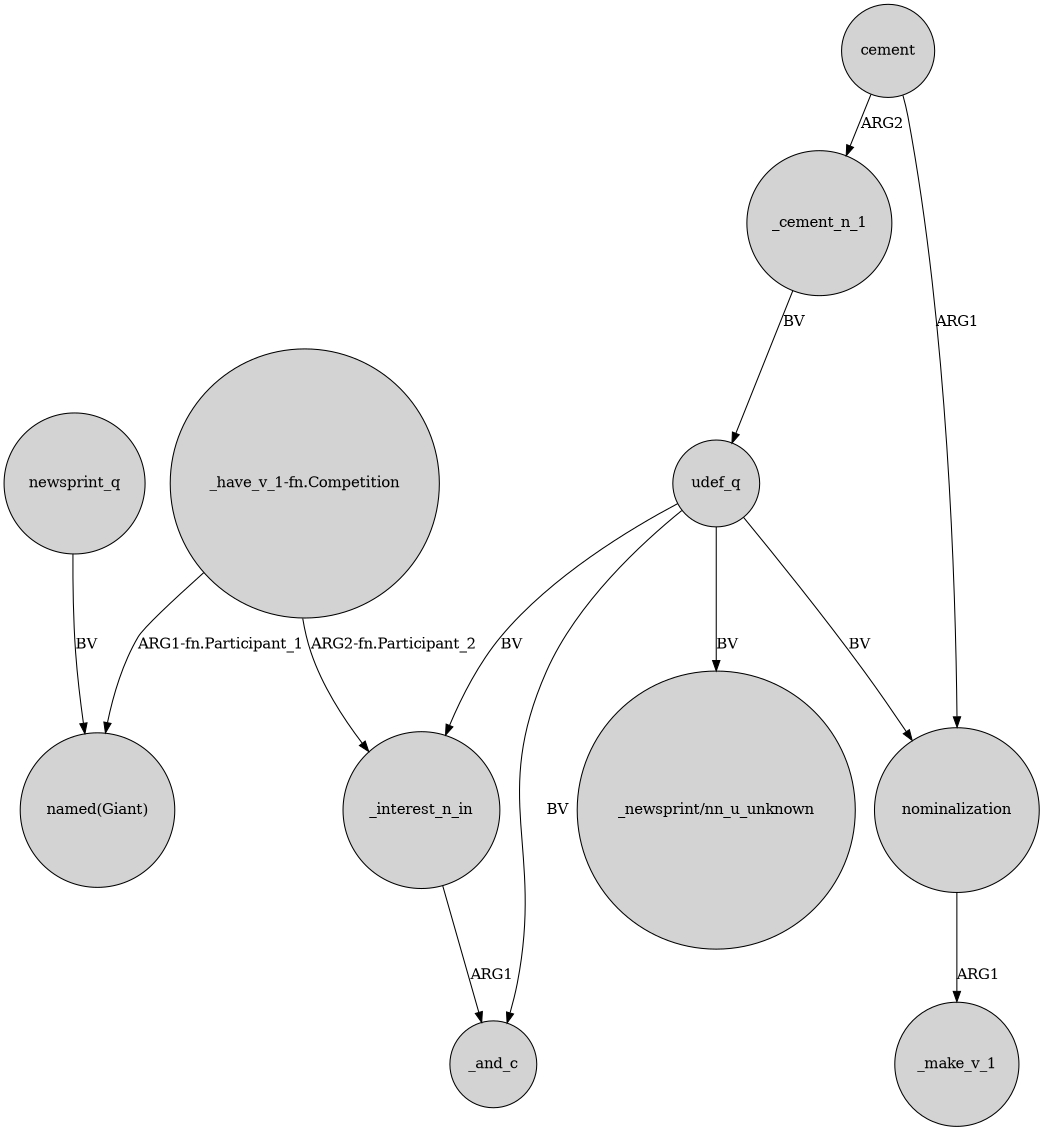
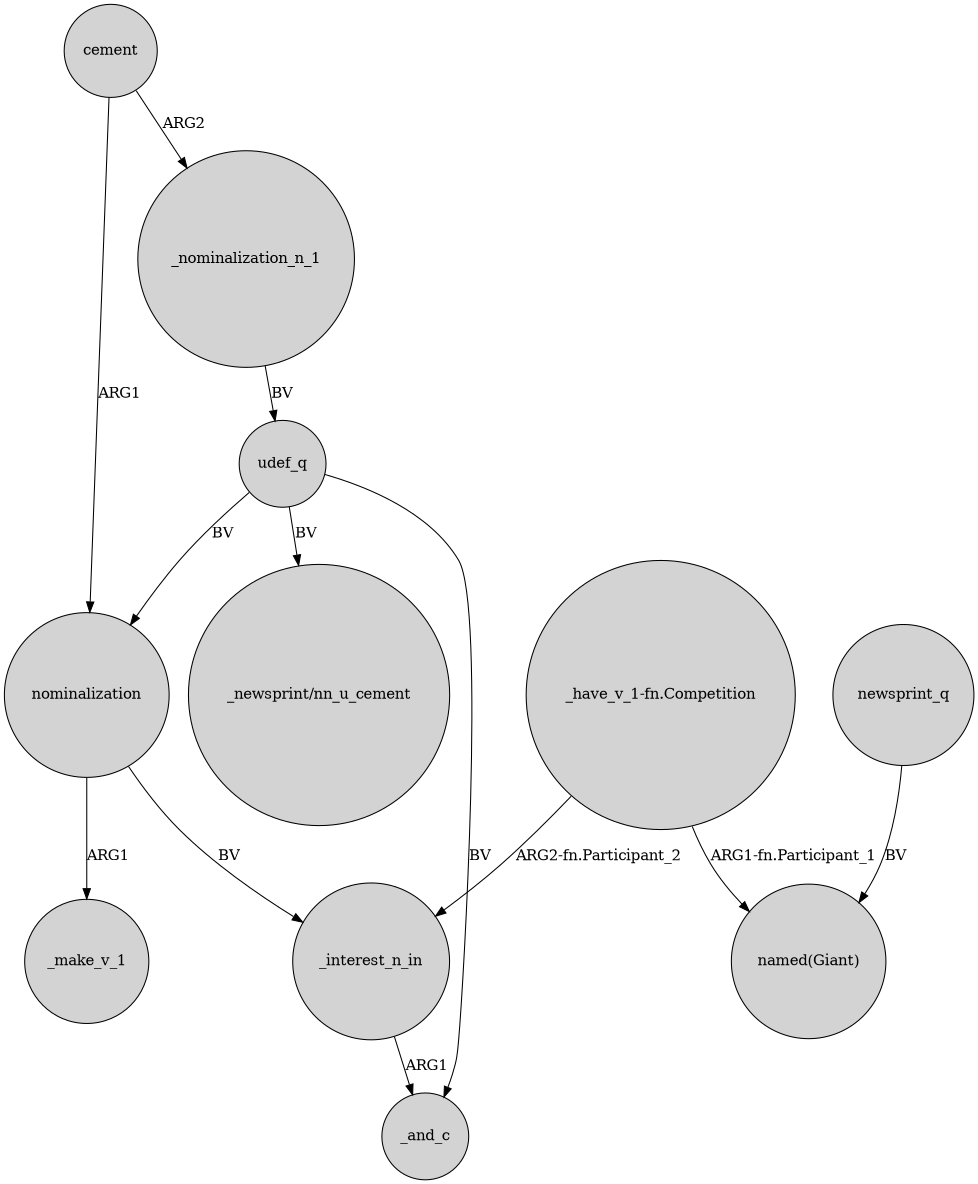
(819, 223) -> (246, 259)
(543, 594) -> (202, 851)
(716, 810) -> (319, 695)
